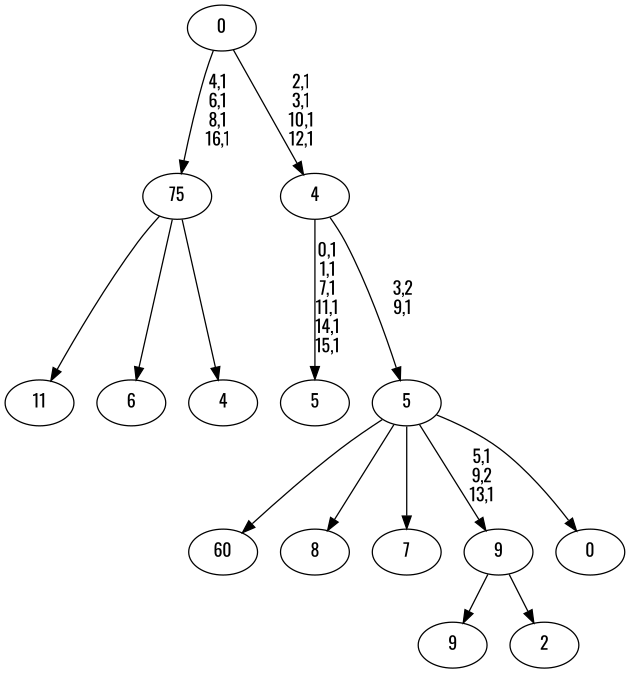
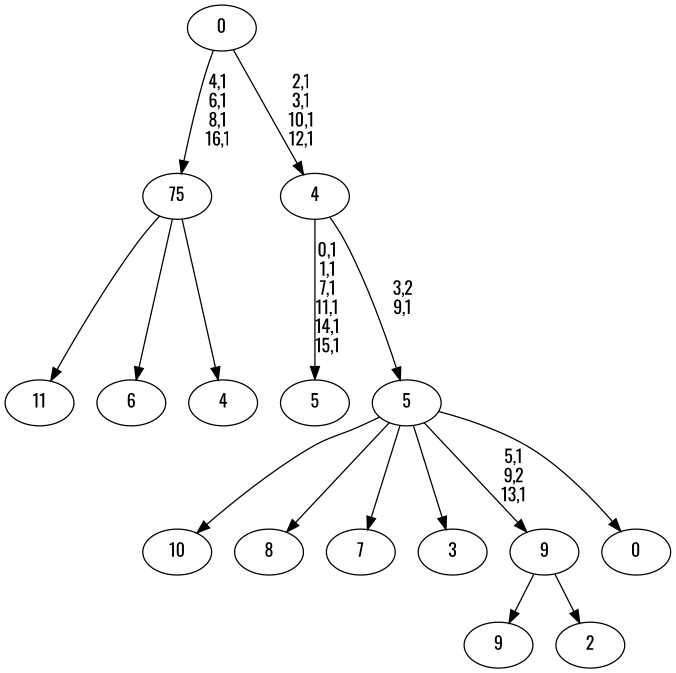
(223, 552) -> (177, 552)
none -> (453, 552)
